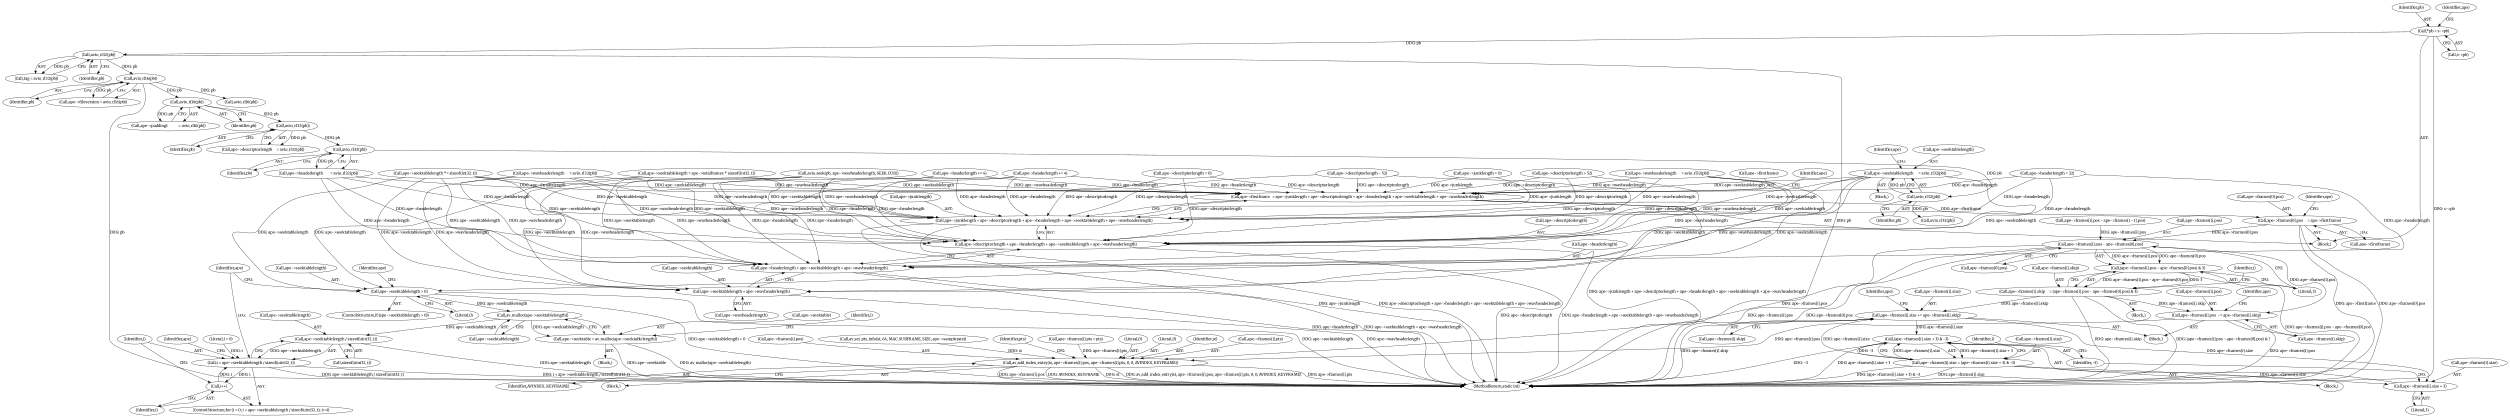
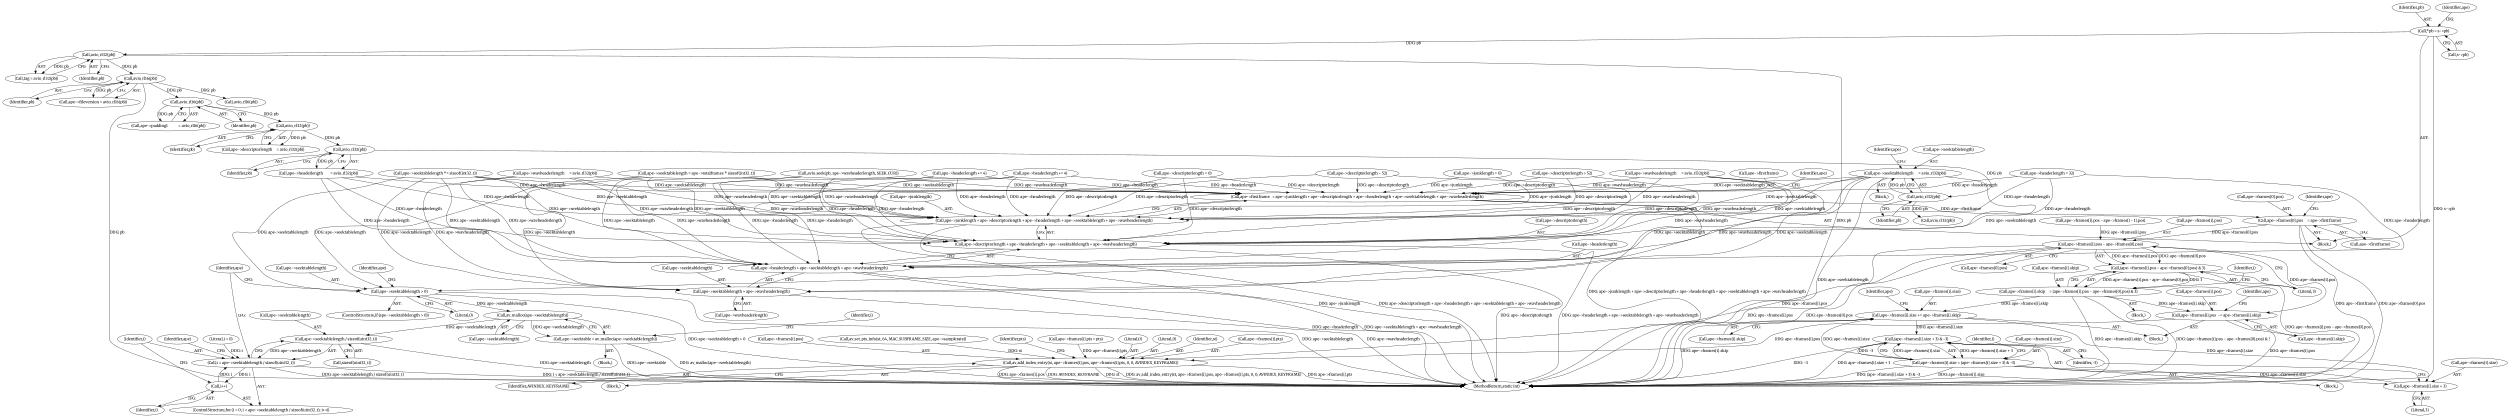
(580, 187) -> none
(812, 316) -> none
none -> (1732, 318)
